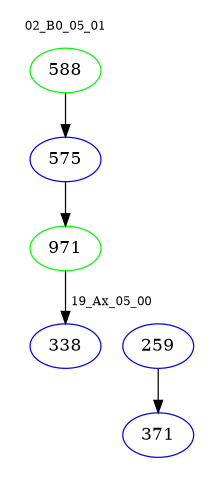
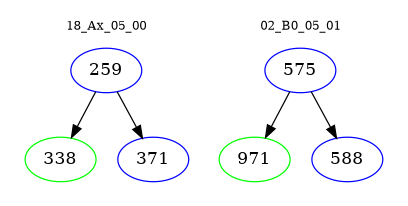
(66, 70) -> (347, 159)
(66, 109) -> (321, 109)
(66, 298) -> (86, 109)
(112, 302) -> (107, 27)
(66, 346) -> (61, 159)
